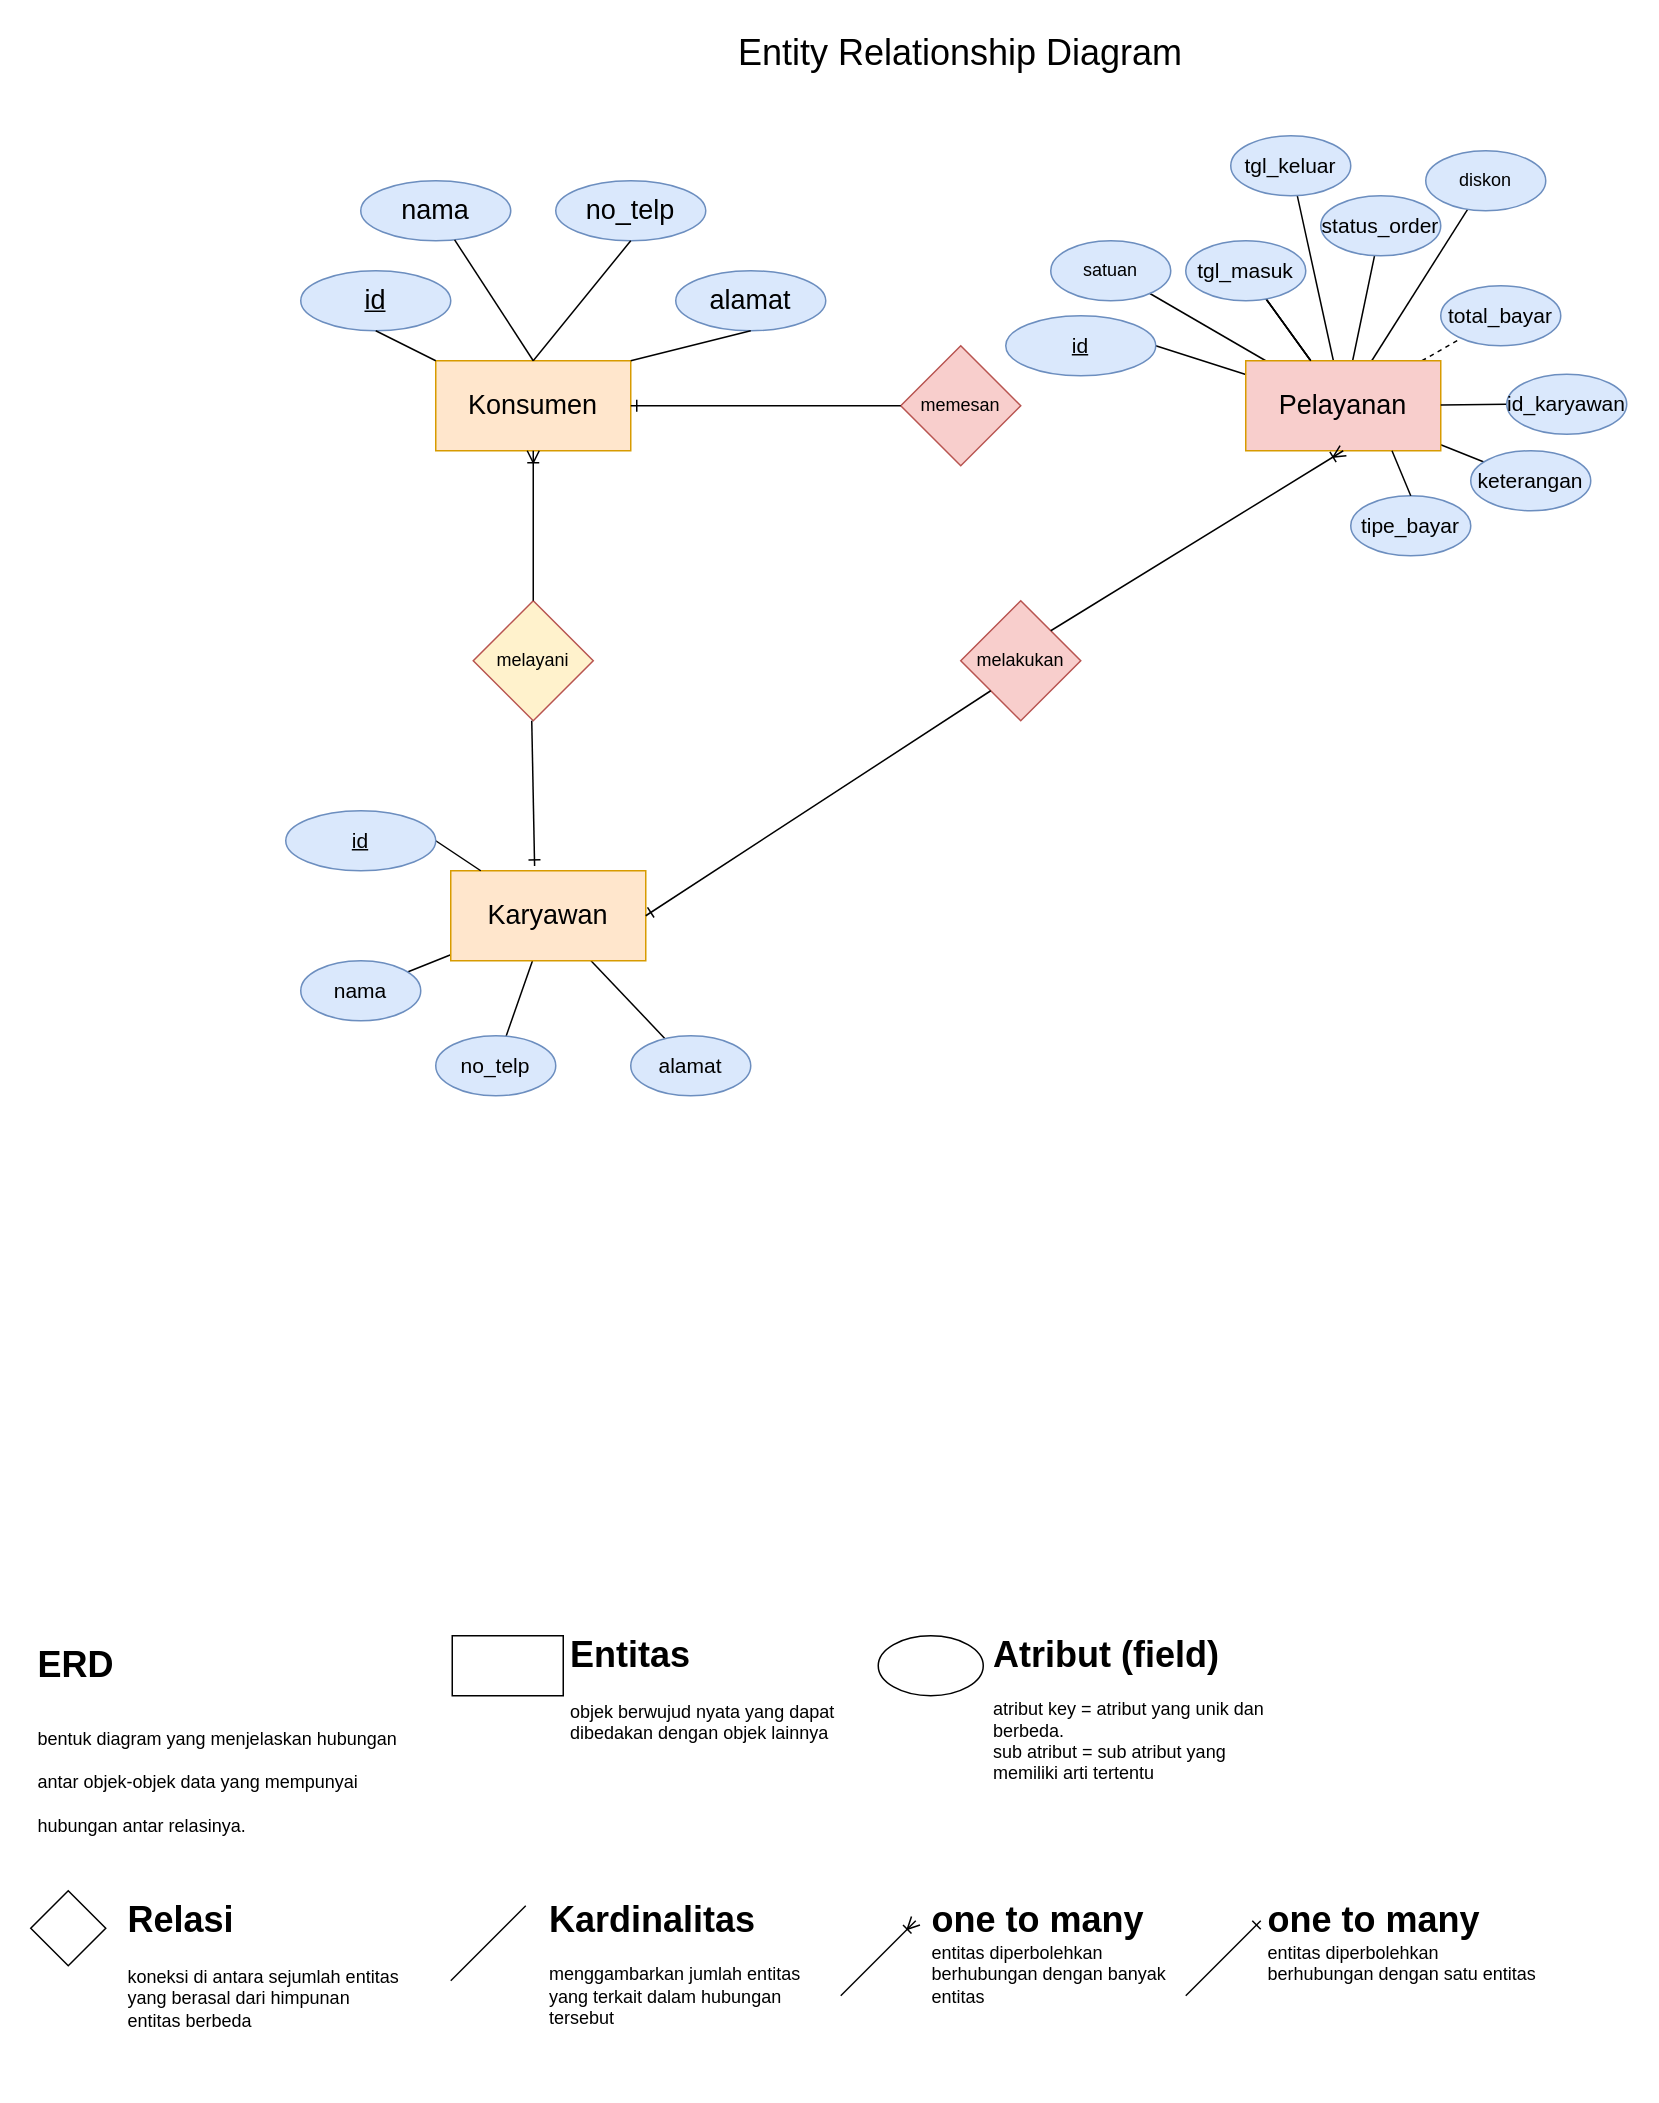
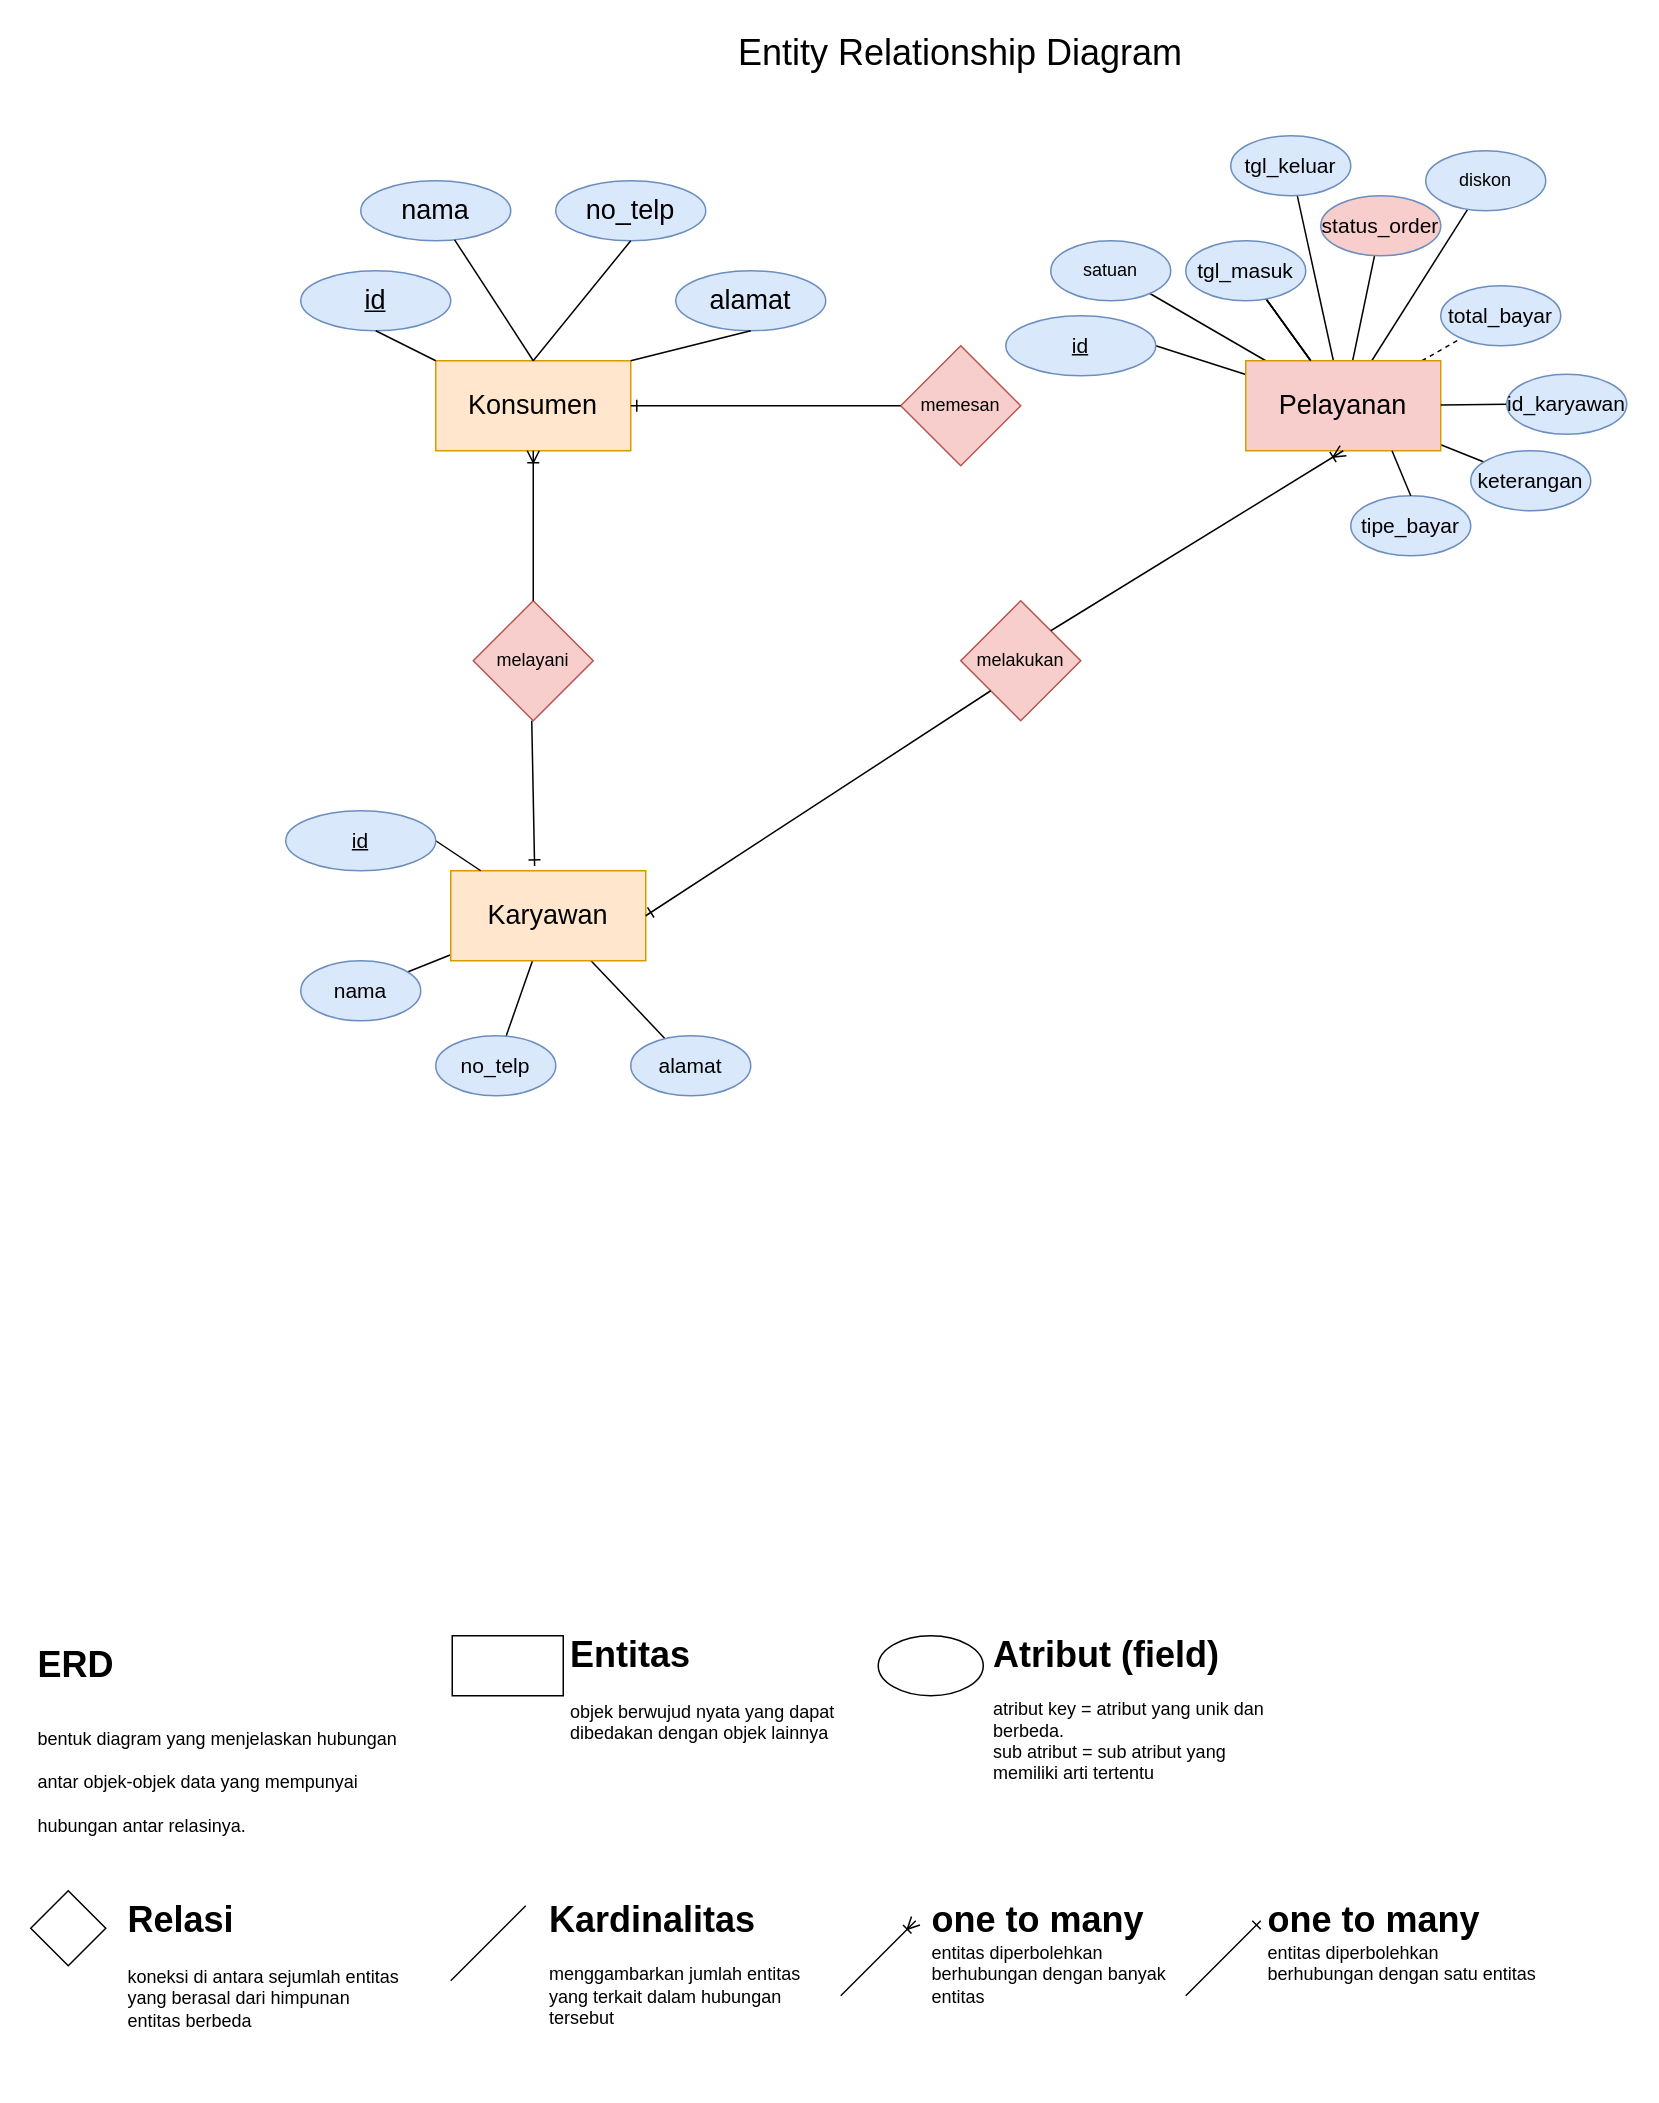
(1381, 226) -> (1381, 226)
(533, 661) -> (533, 661)
